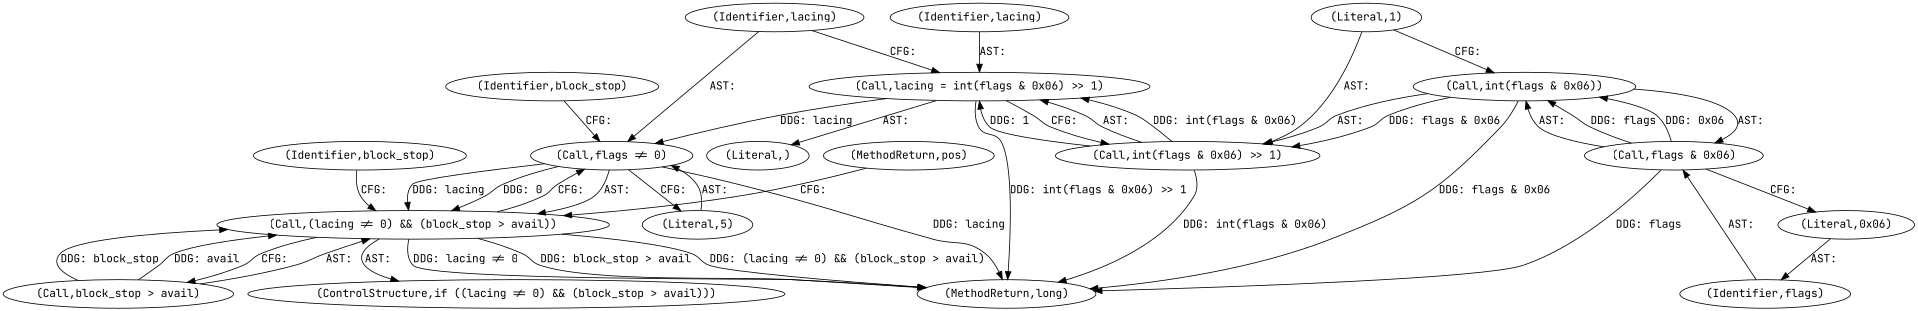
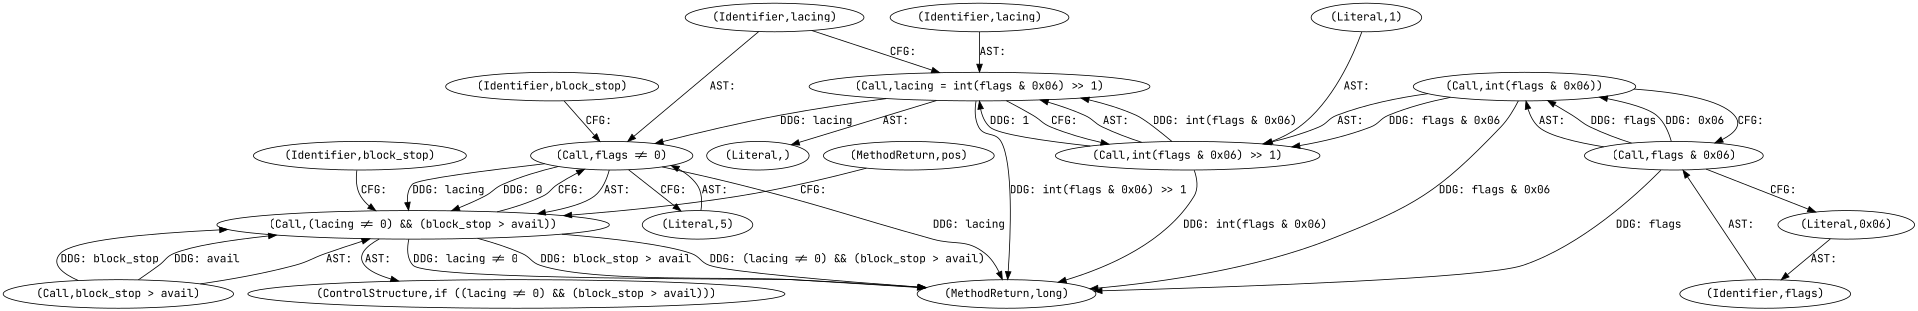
(1440, 50) -> none
(1754, 121) -> (1754, 121)
(255, 257) -> none
